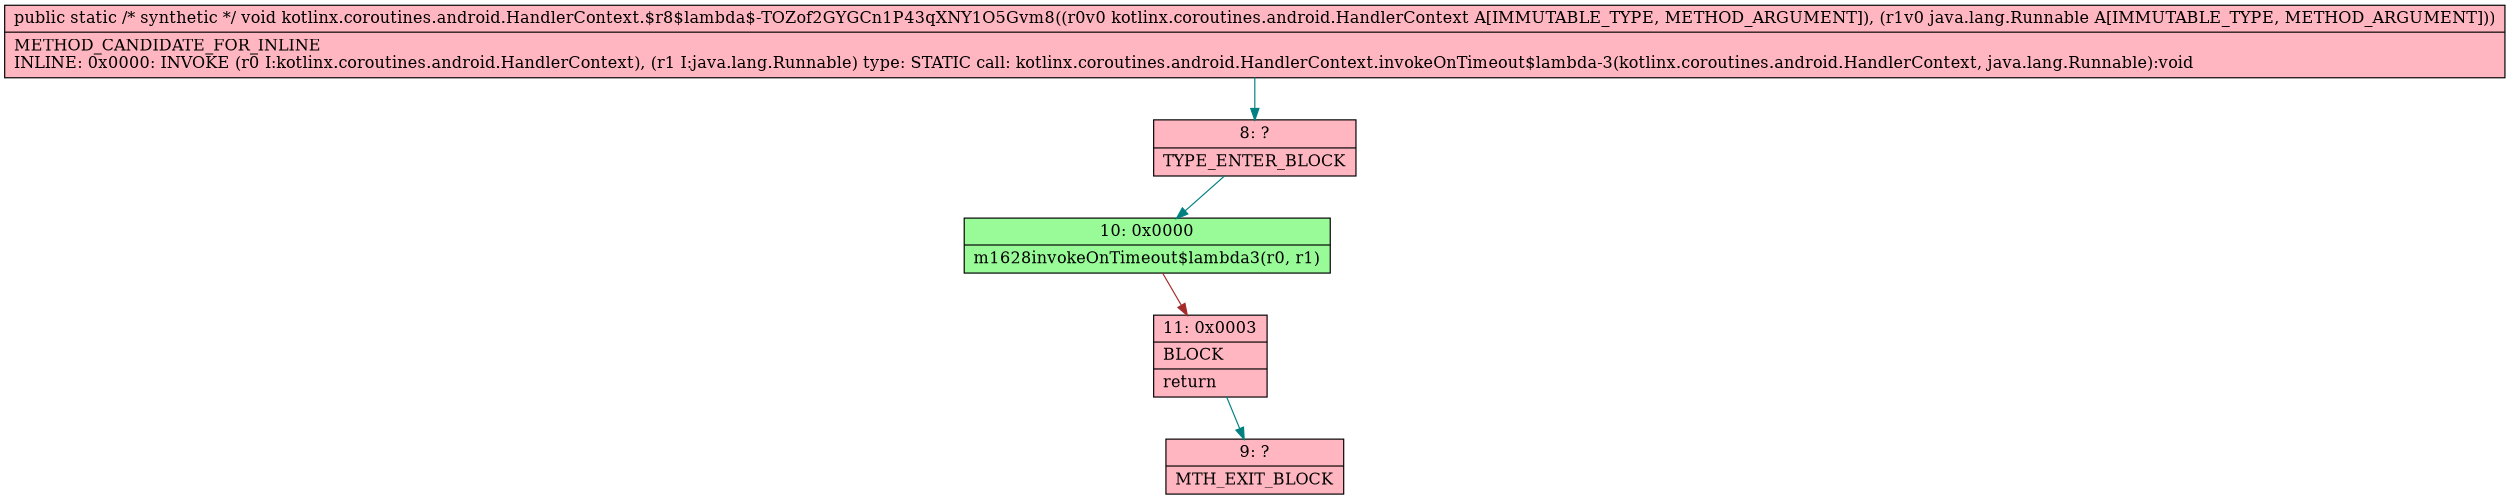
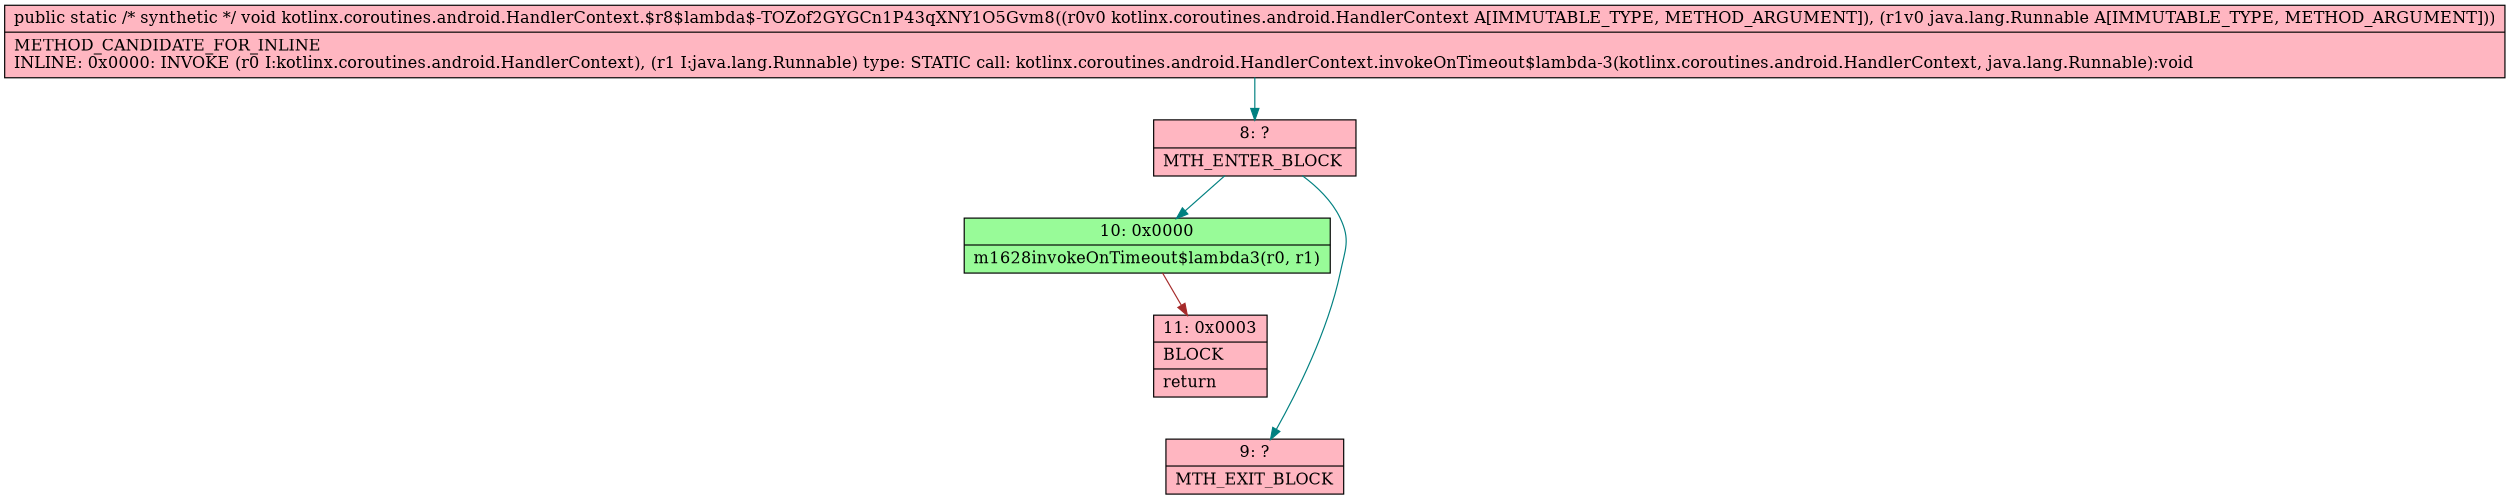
(1255, 161) -> (1253, 161)
(1233, 412) -> (1333, 300)
